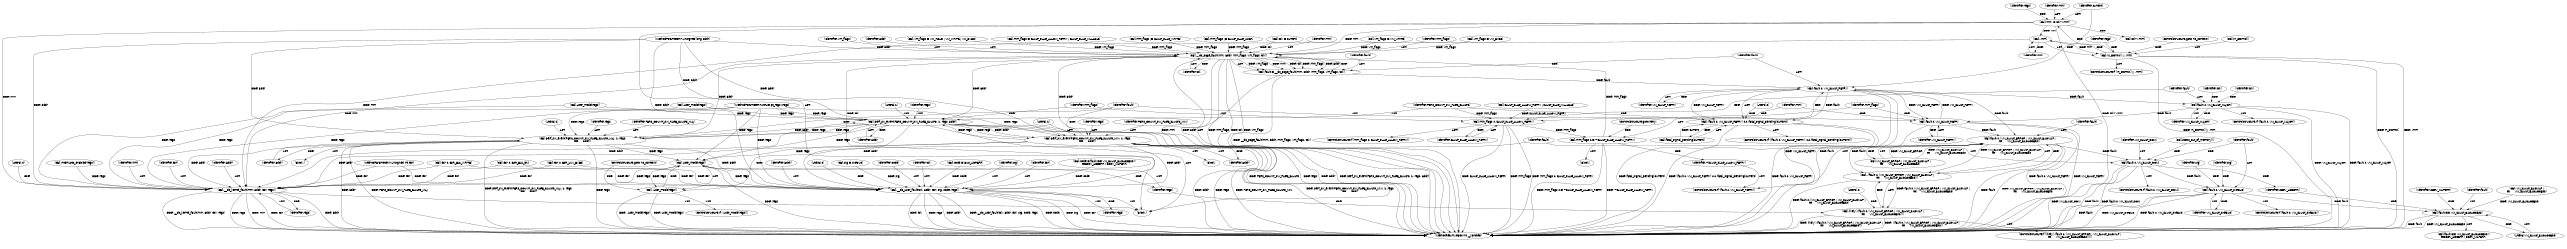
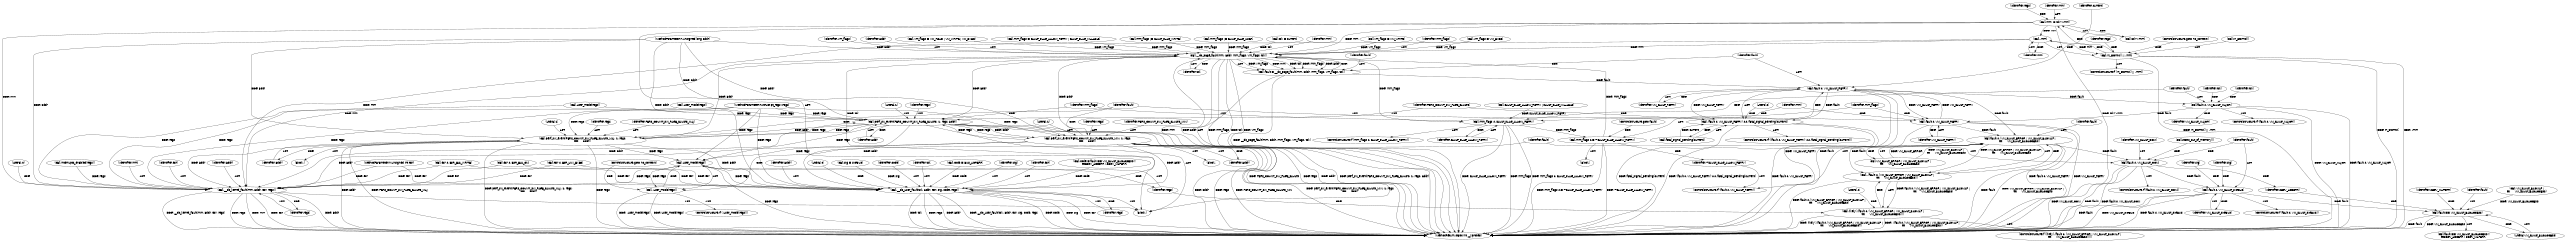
(2074, 14) -> (2093, 34)
none -> (1653, 46)
(1471, 113) -> (1379, 80)
(2193, 113) -> none
(1638, 122) -> (1638, 122)
